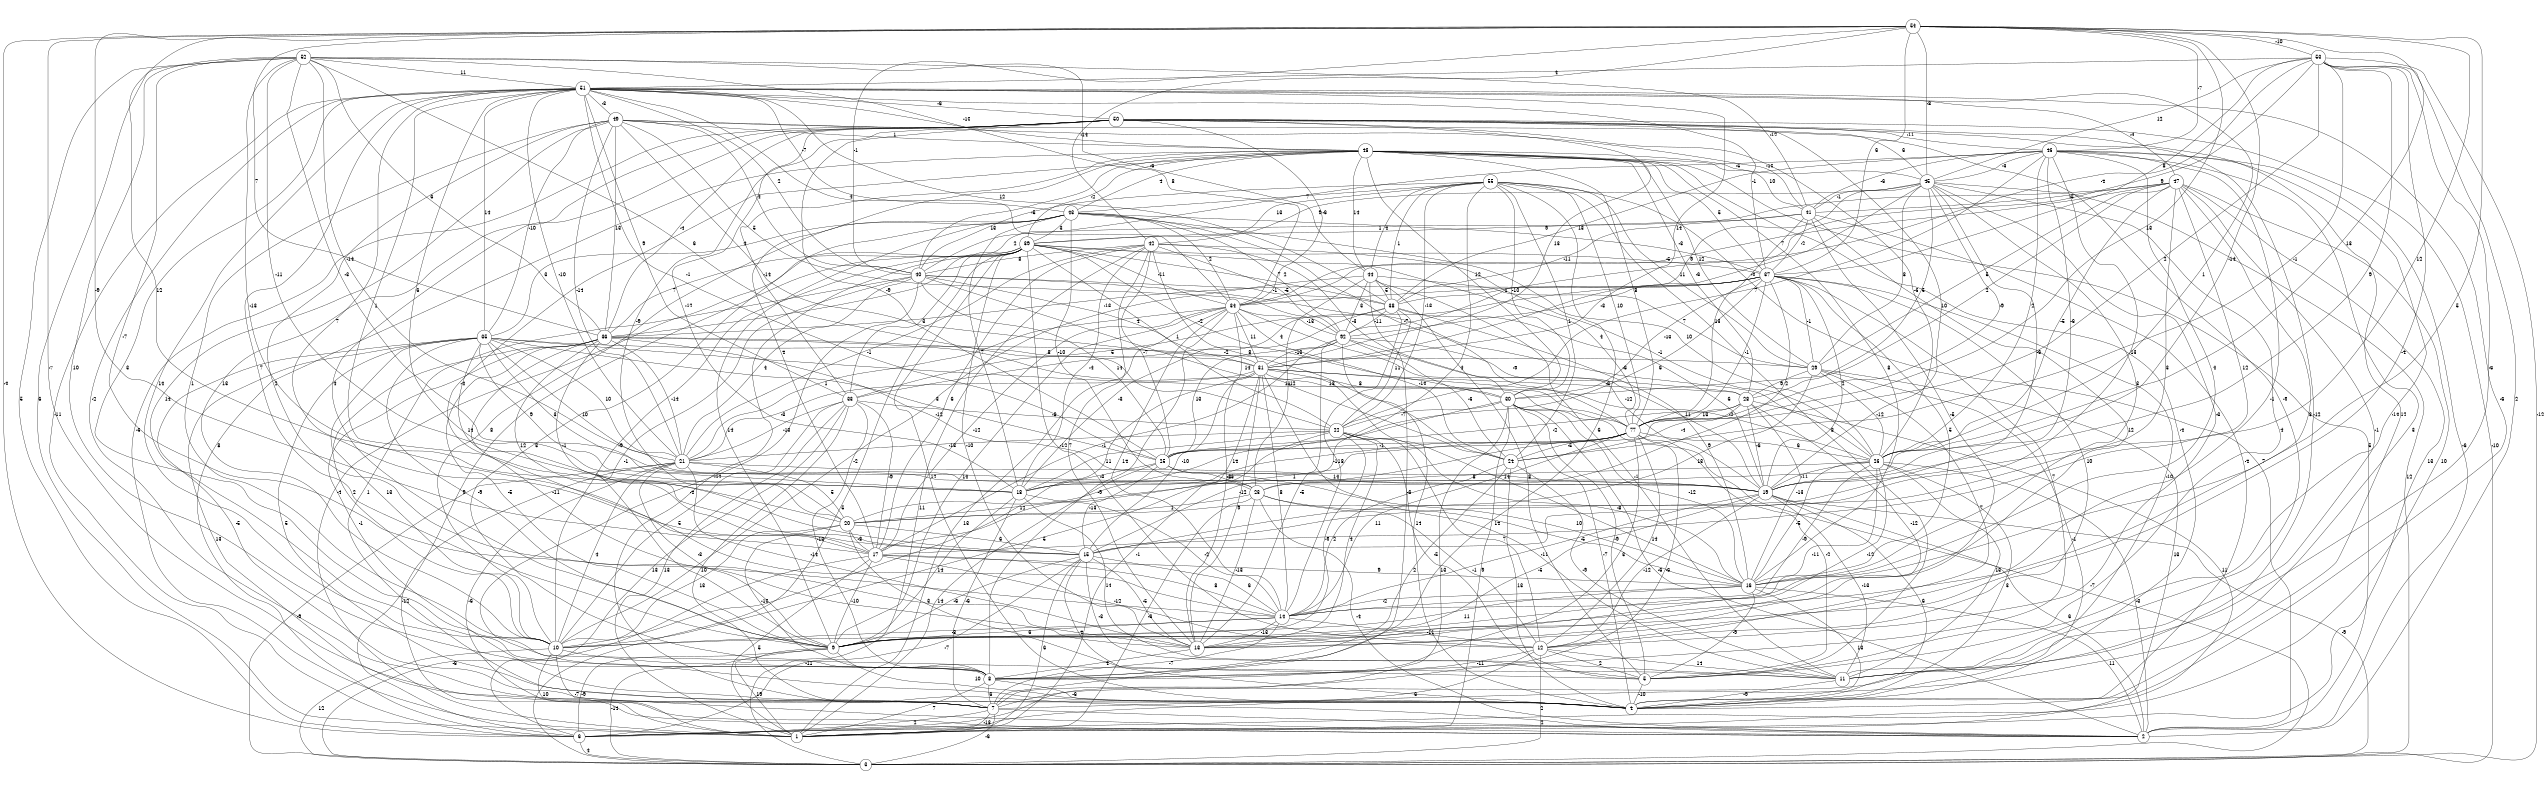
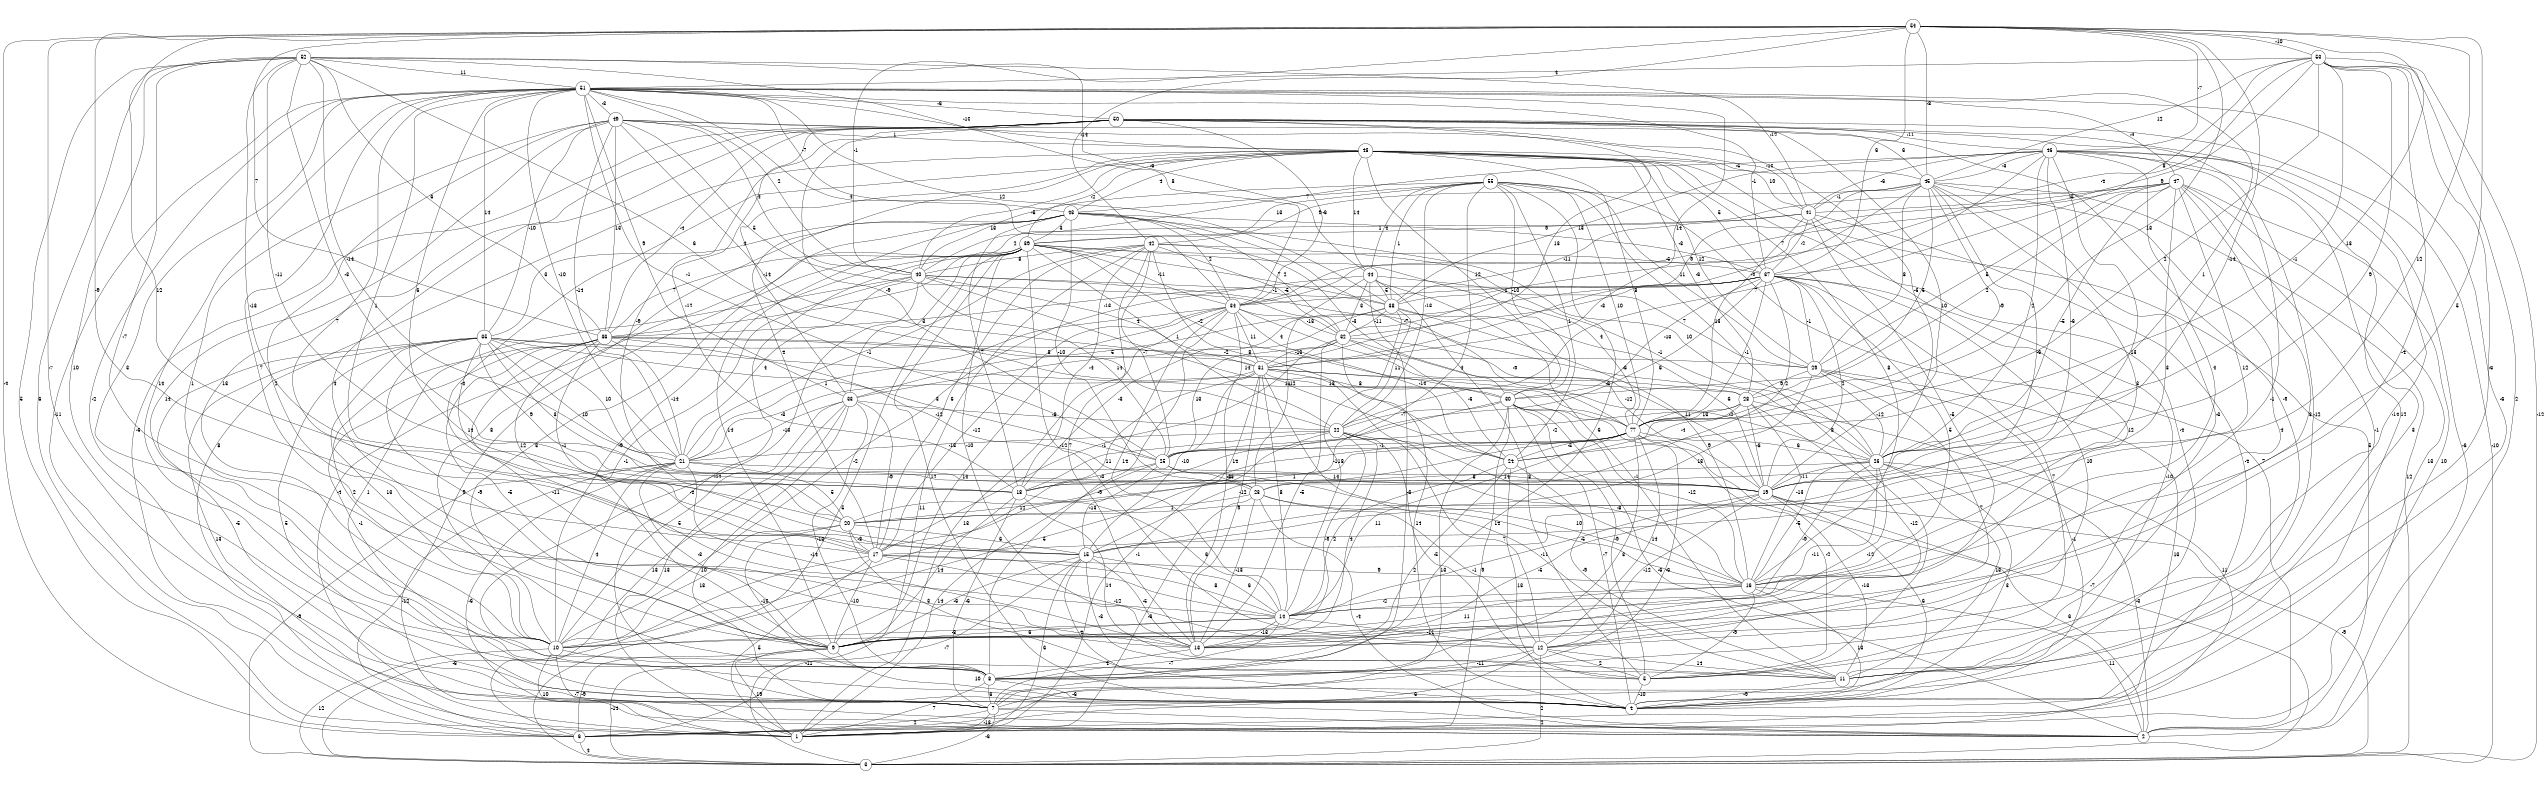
(1343, 337) -> (1343, 337)
(1207, 555) -> (1207, 555)
